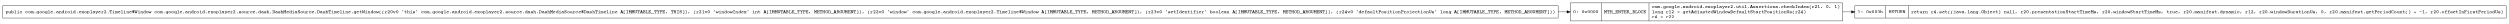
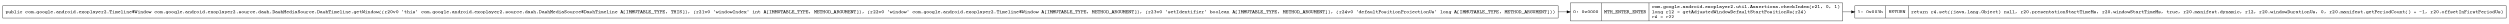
(1625, 12) -> (1625, 12)
